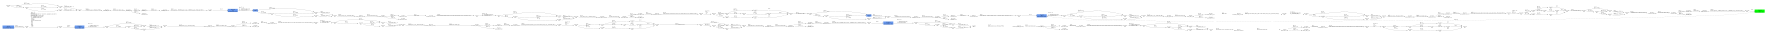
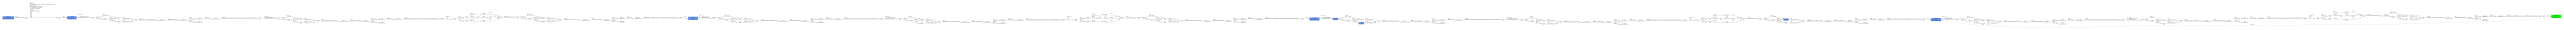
(316, 16) -> (1361, 23)
none -> (1130, 18)
